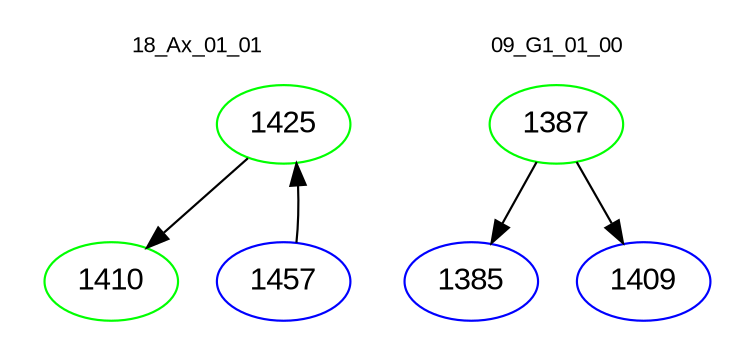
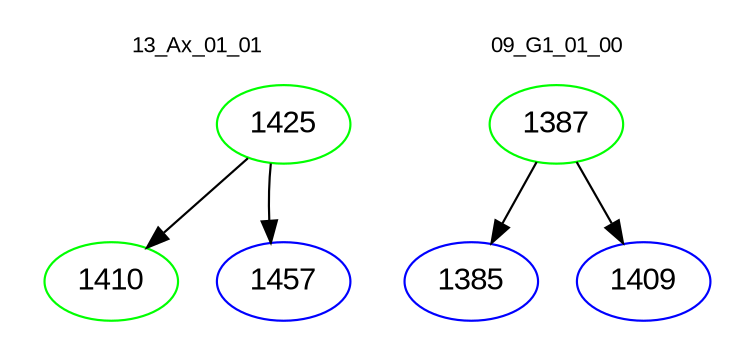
(197, 47) -> (197, 47)
(298, 214) -> (269, 192)
